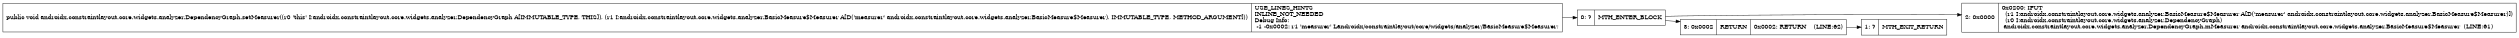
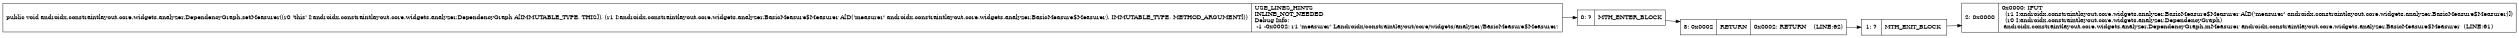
(2024, 8) -> (2024, 8)
(1811, 15) -> (1952, 26)
(1913, 27) -> (1913, 27)
